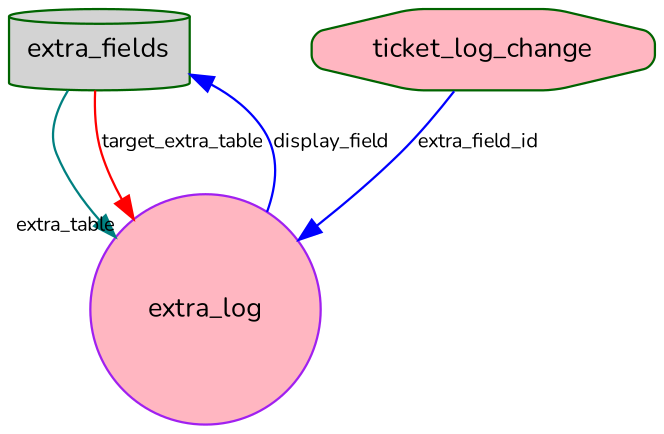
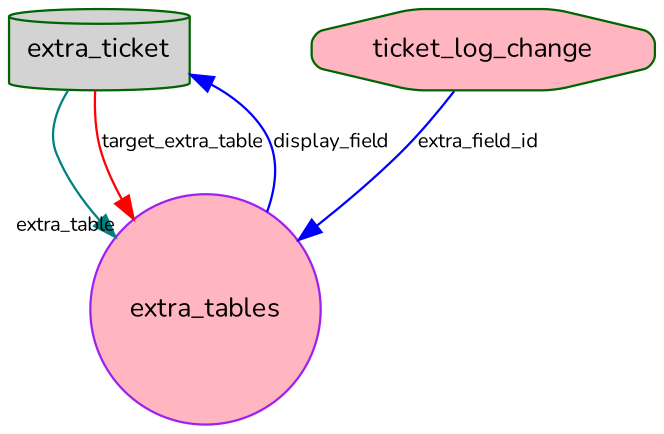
(99, 50) -> (99, 50)
(206, 309) -> (206, 309)
